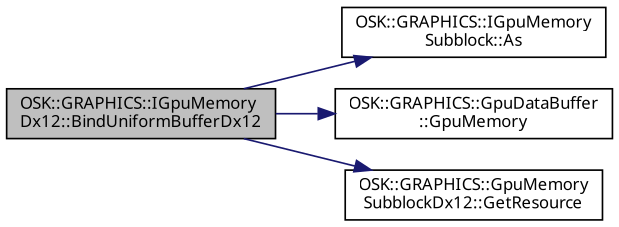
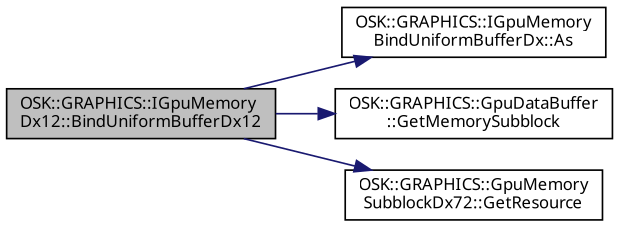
(474, 32) -> (474, 32)
(474, 114) -> (474, 114)
(474, 195) -> (474, 195)
